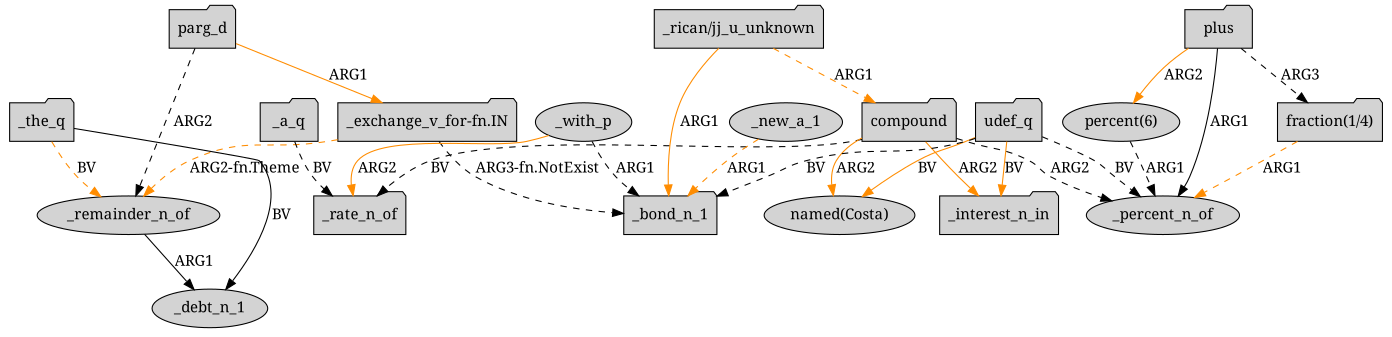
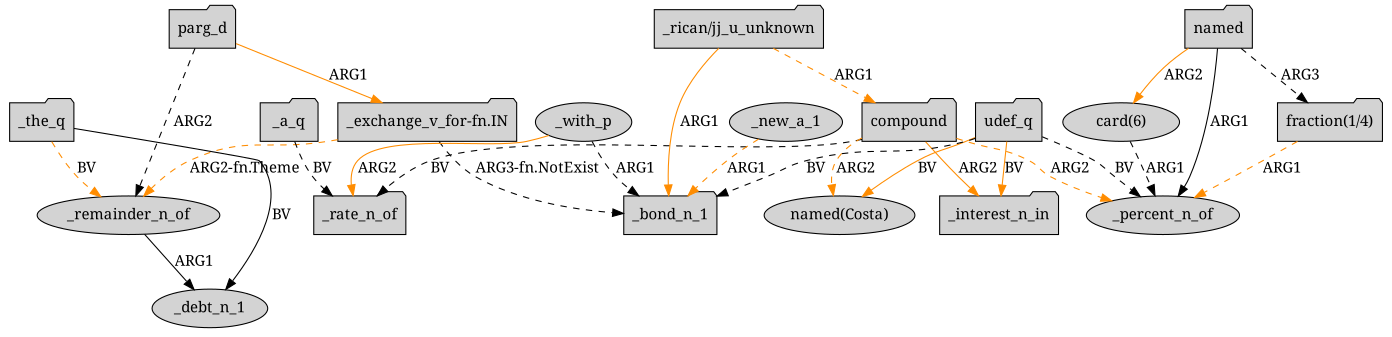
(1219, 29) -> (1219, 29)
(1121, 122) -> (1121, 122)
(836, 162) -> (836, 162)
(1032, 162) -> (1032, 162)
